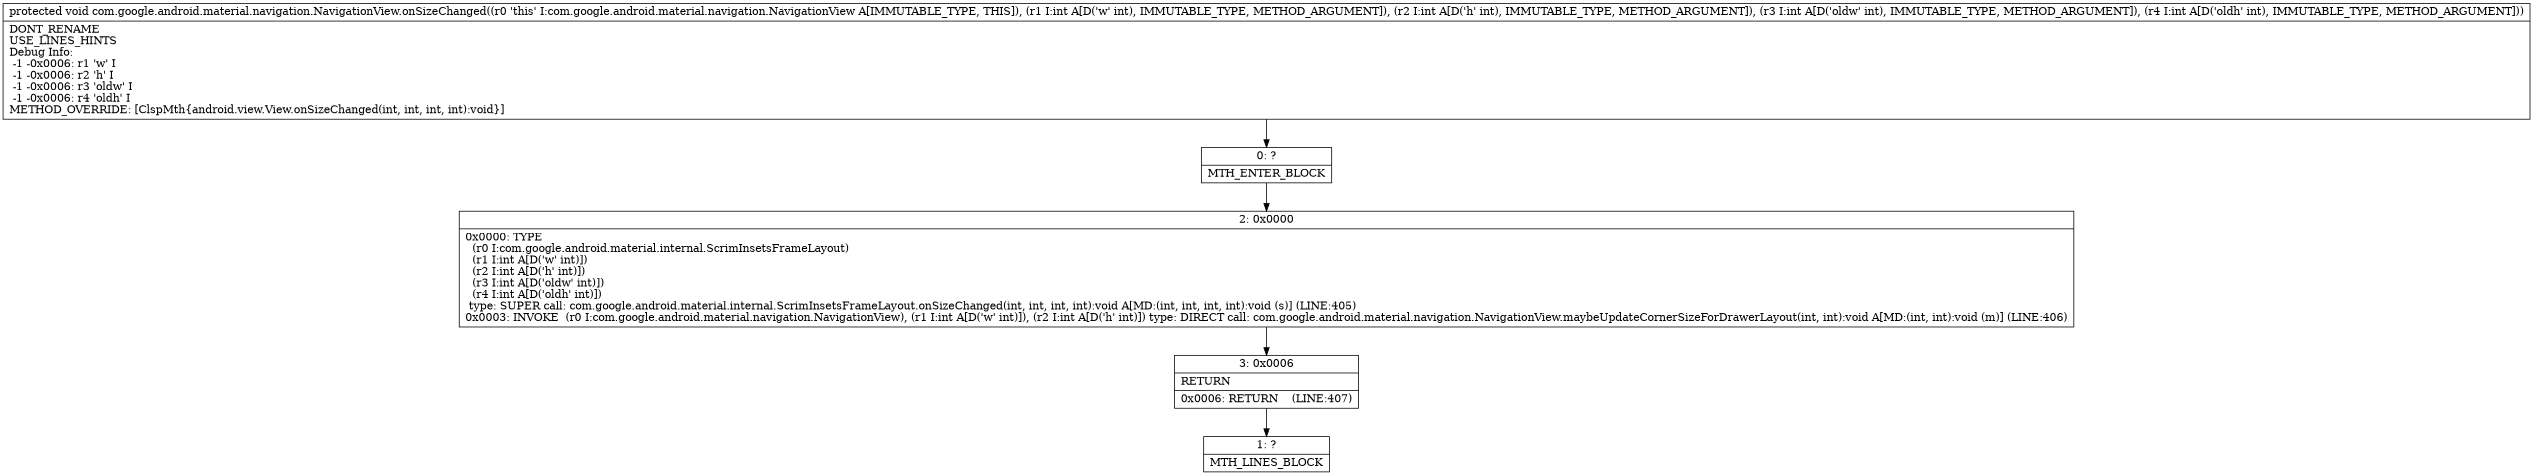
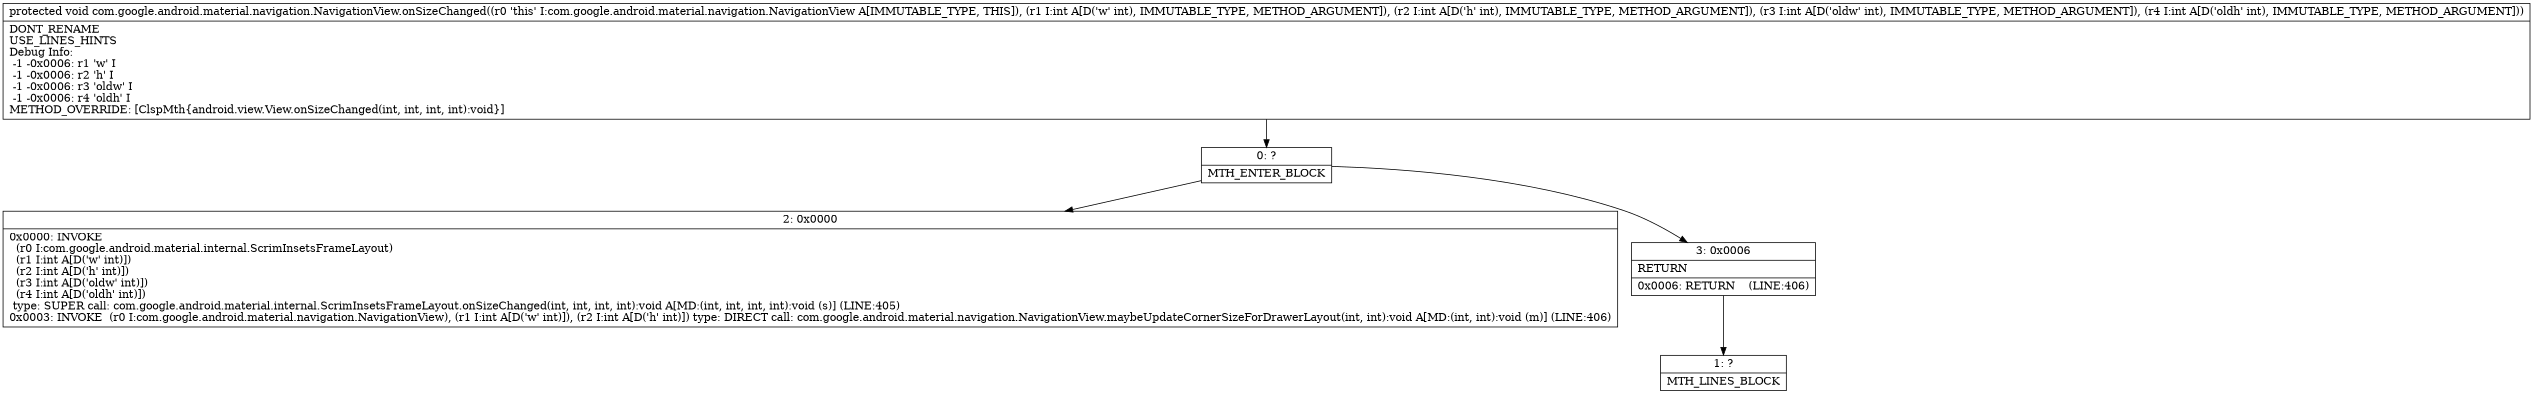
(508, 237) -> (59, 237)
(1267, 337) -> (1511, 183)
(1267, 399) -> (1723, 286)
